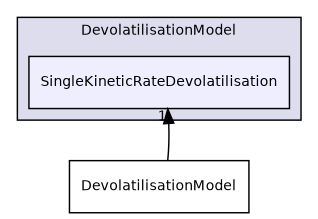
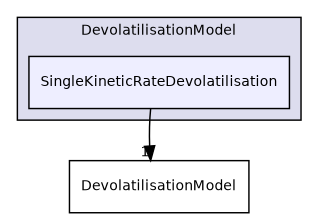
(169, 142) -> (149, 129)
